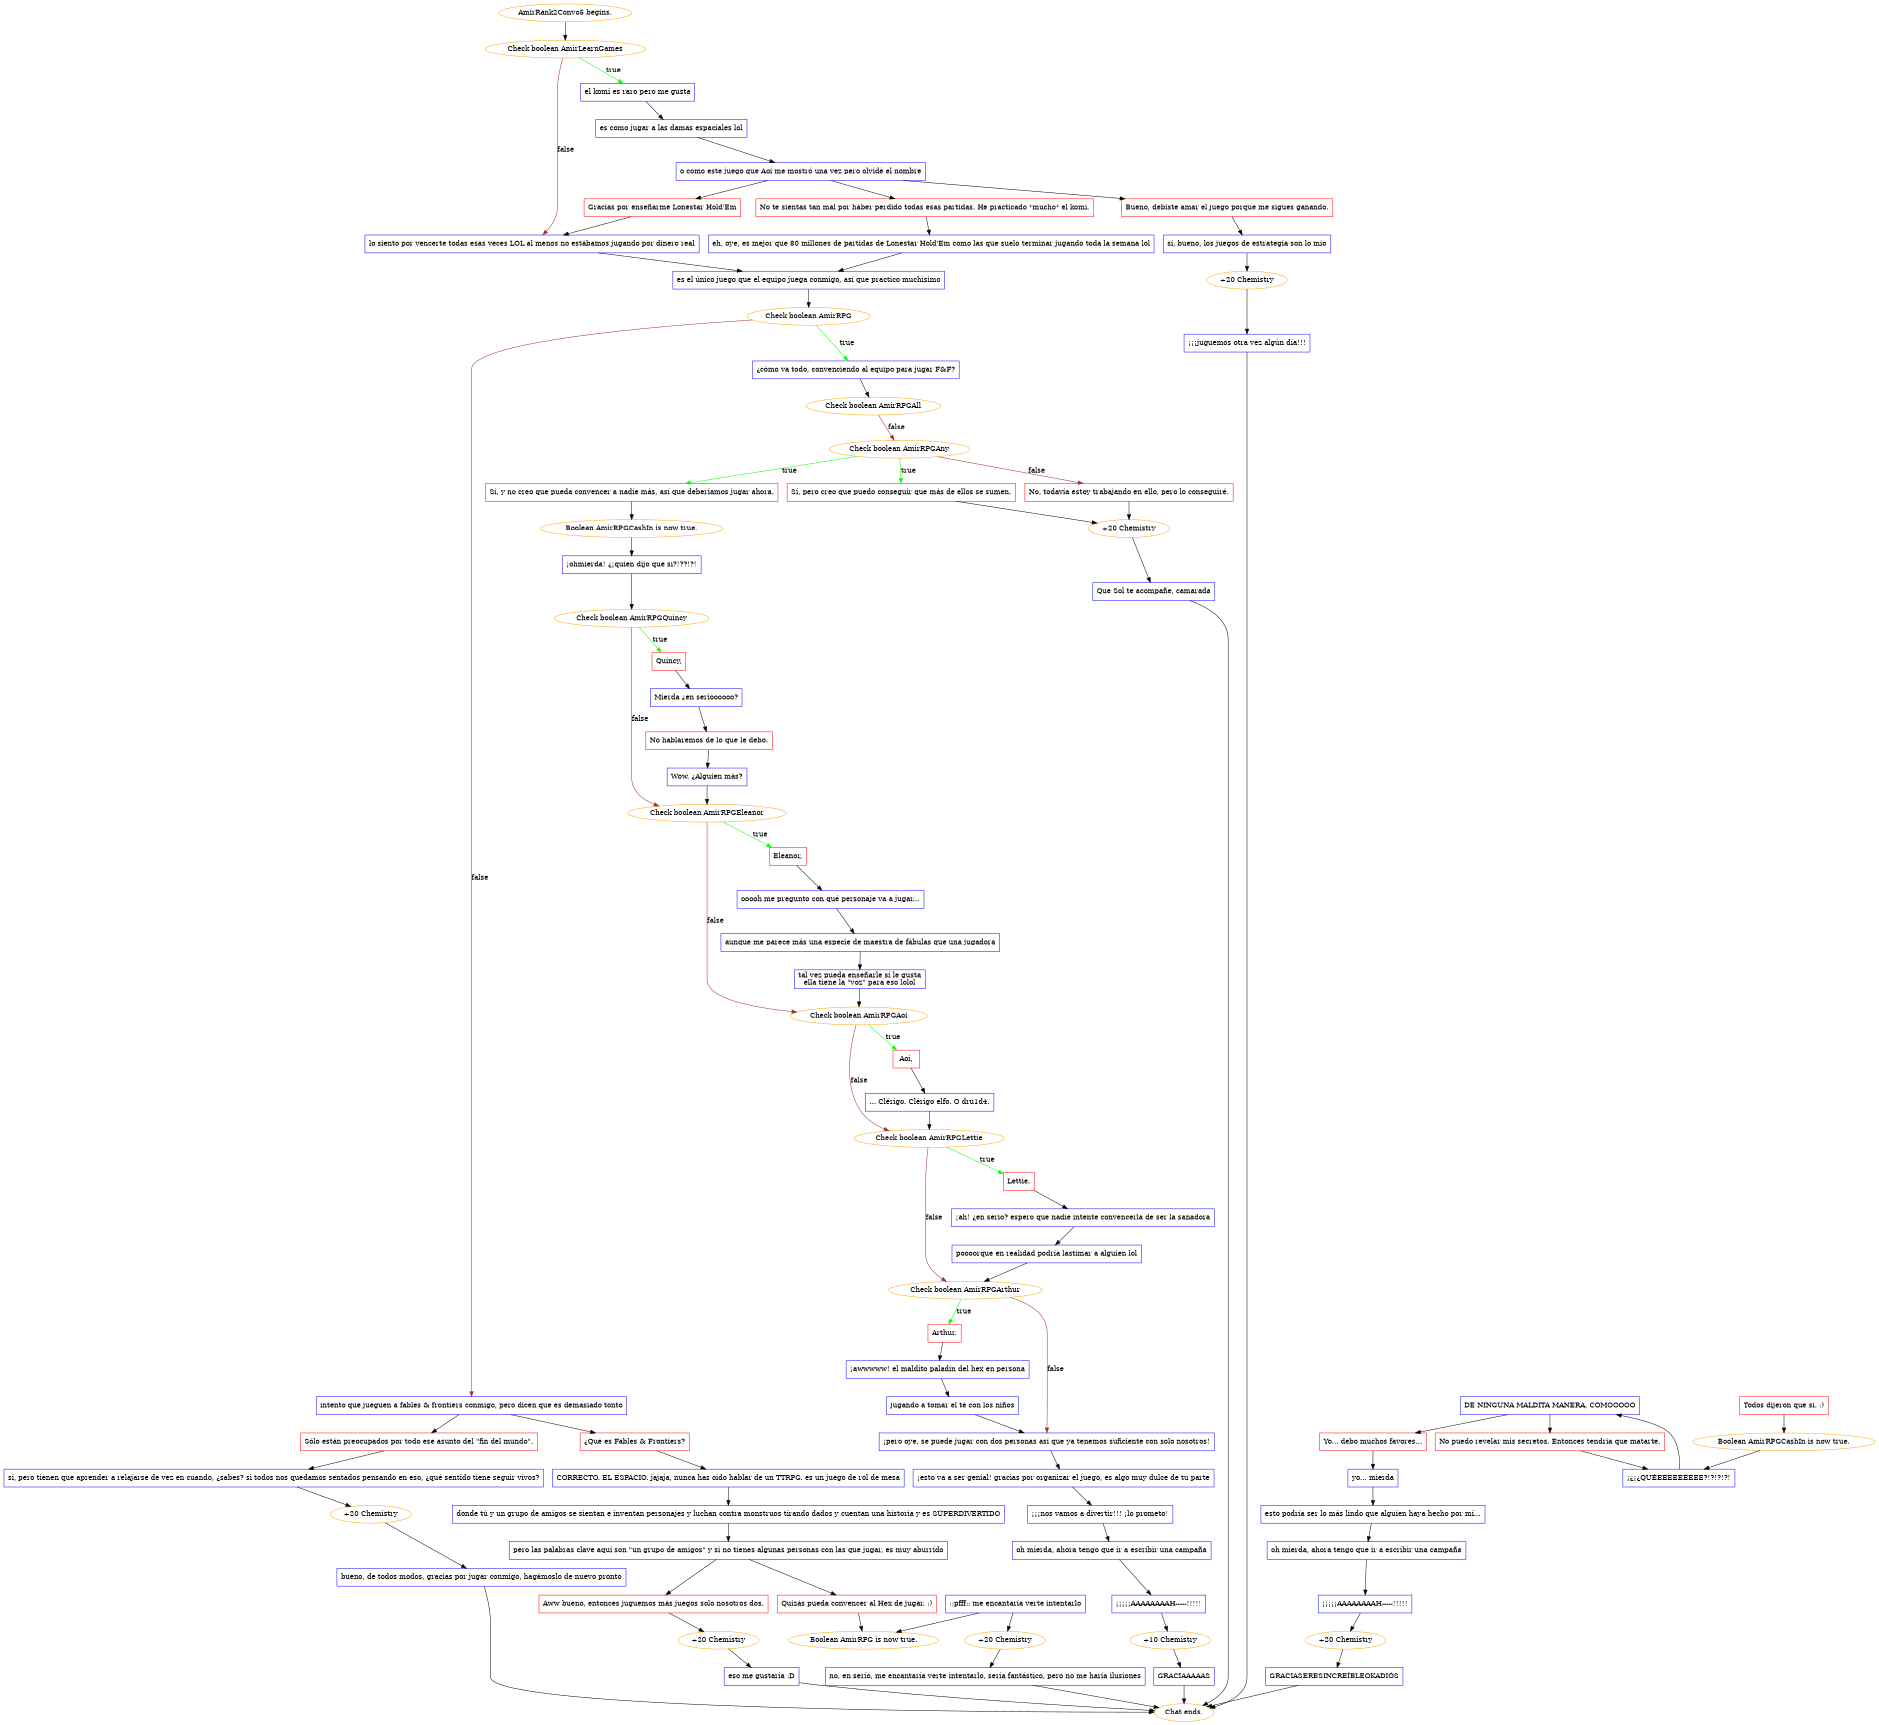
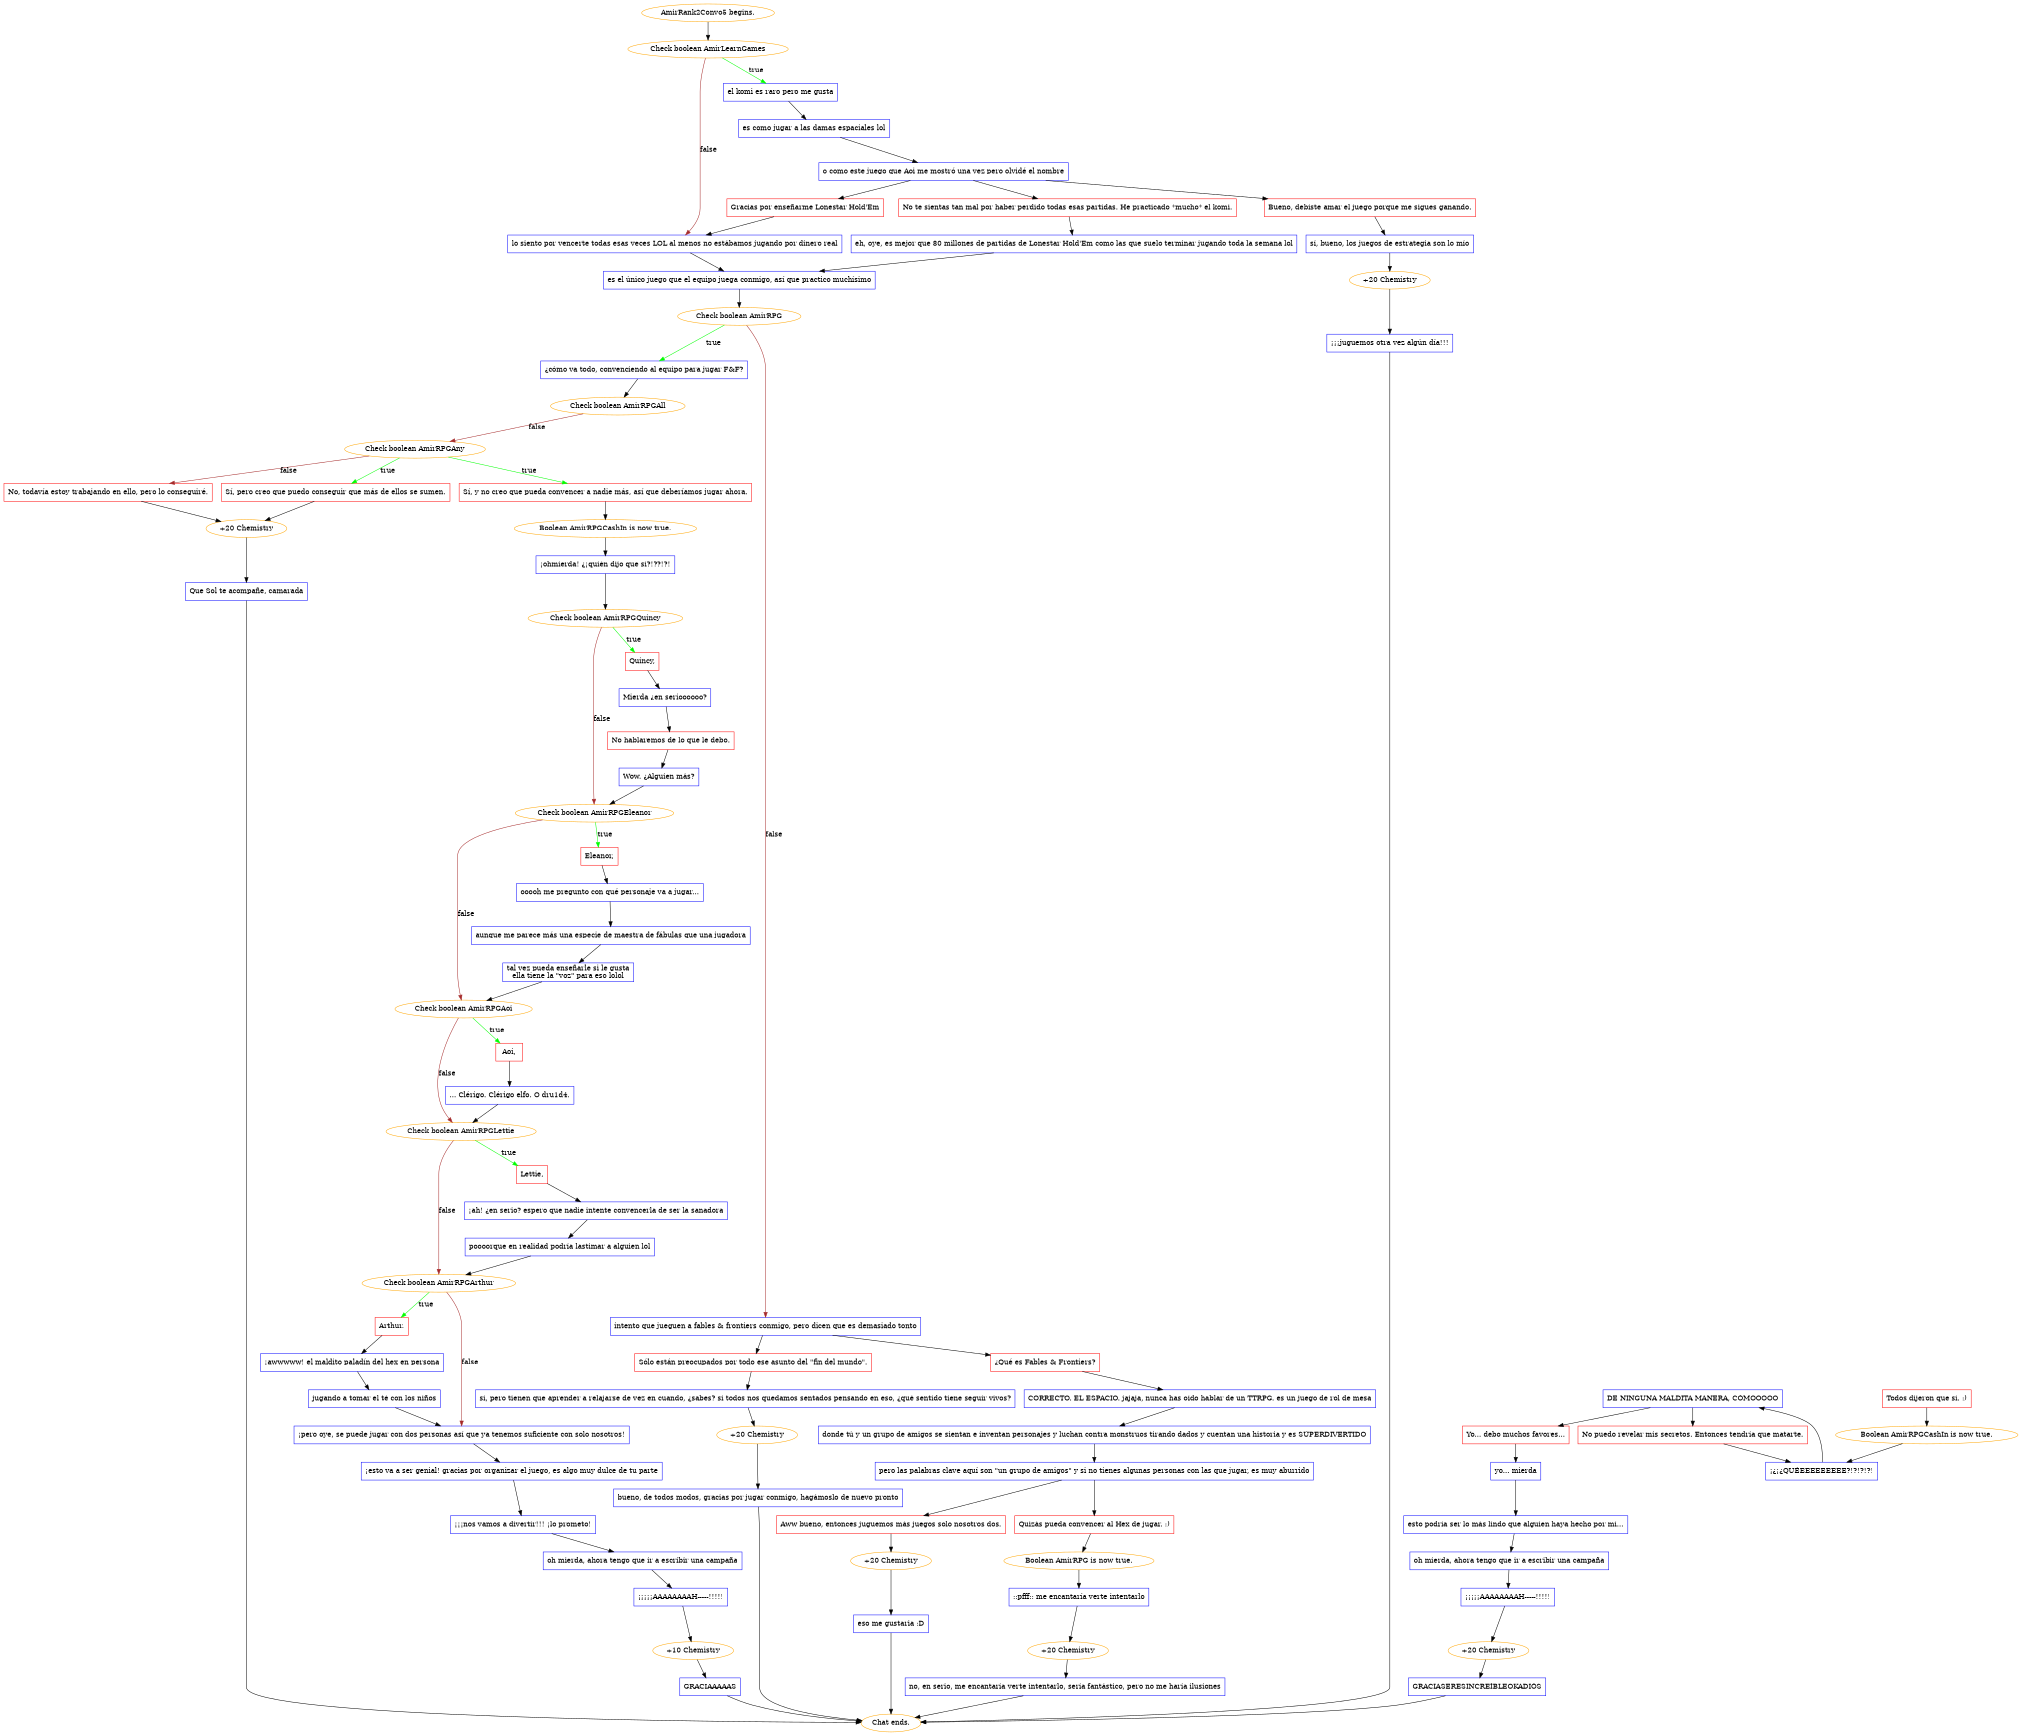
(940, 1622) -> (1079, 1577)
